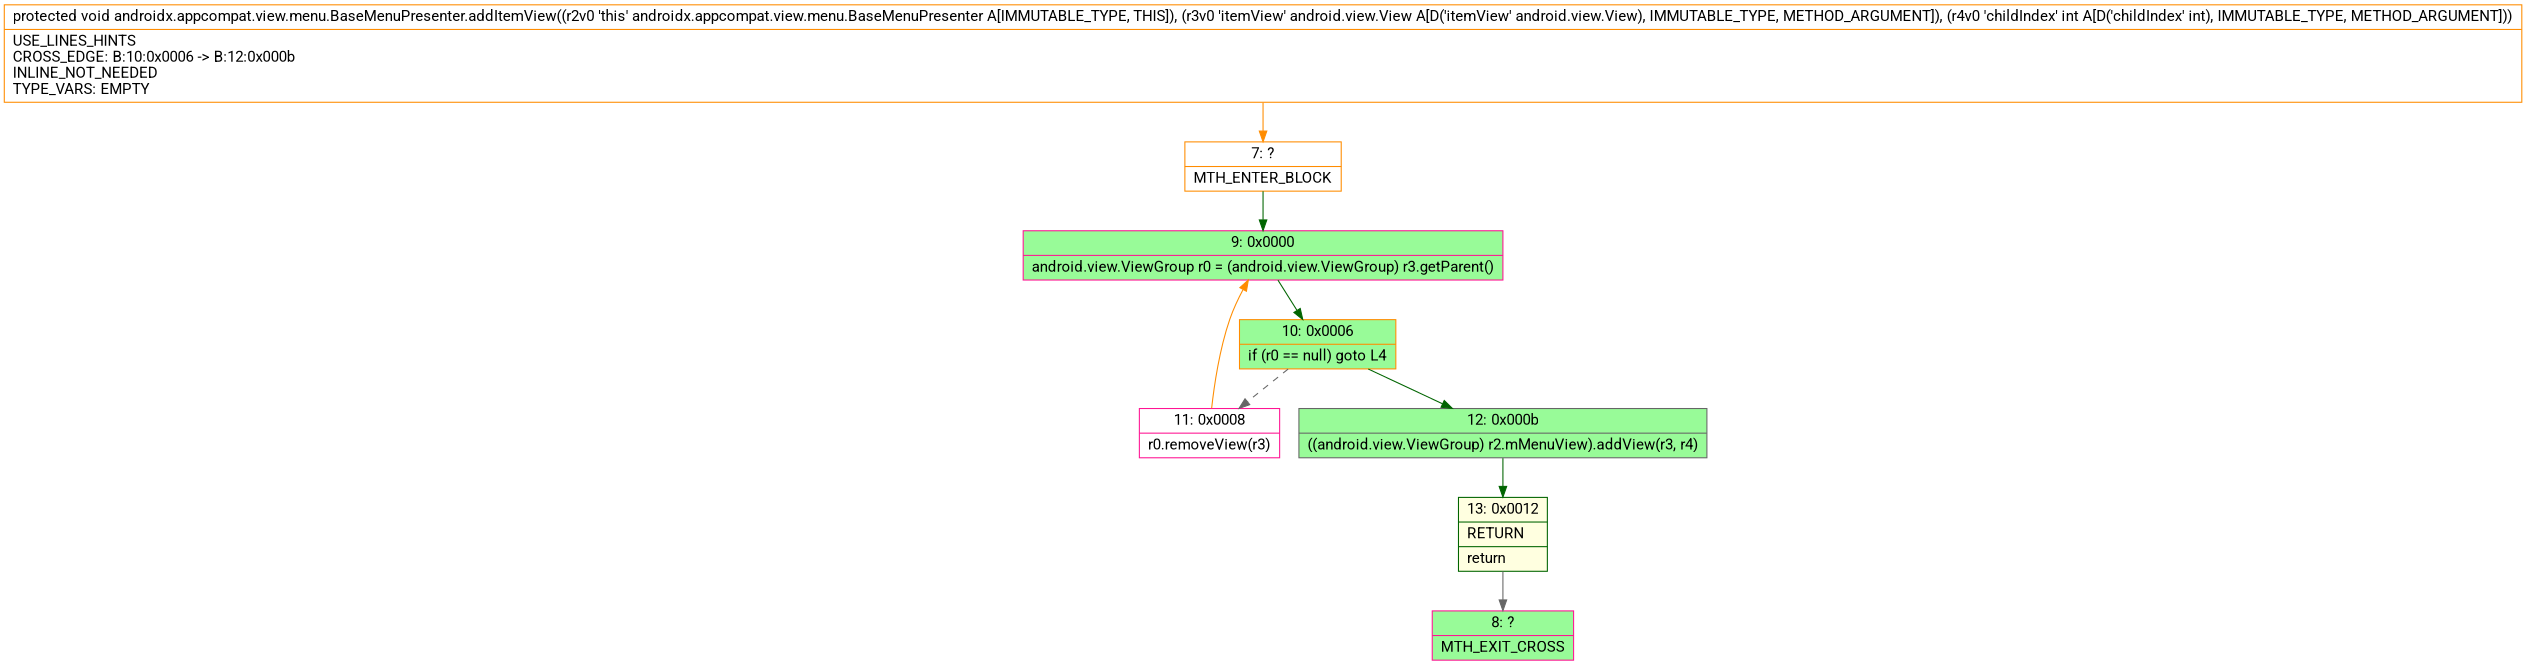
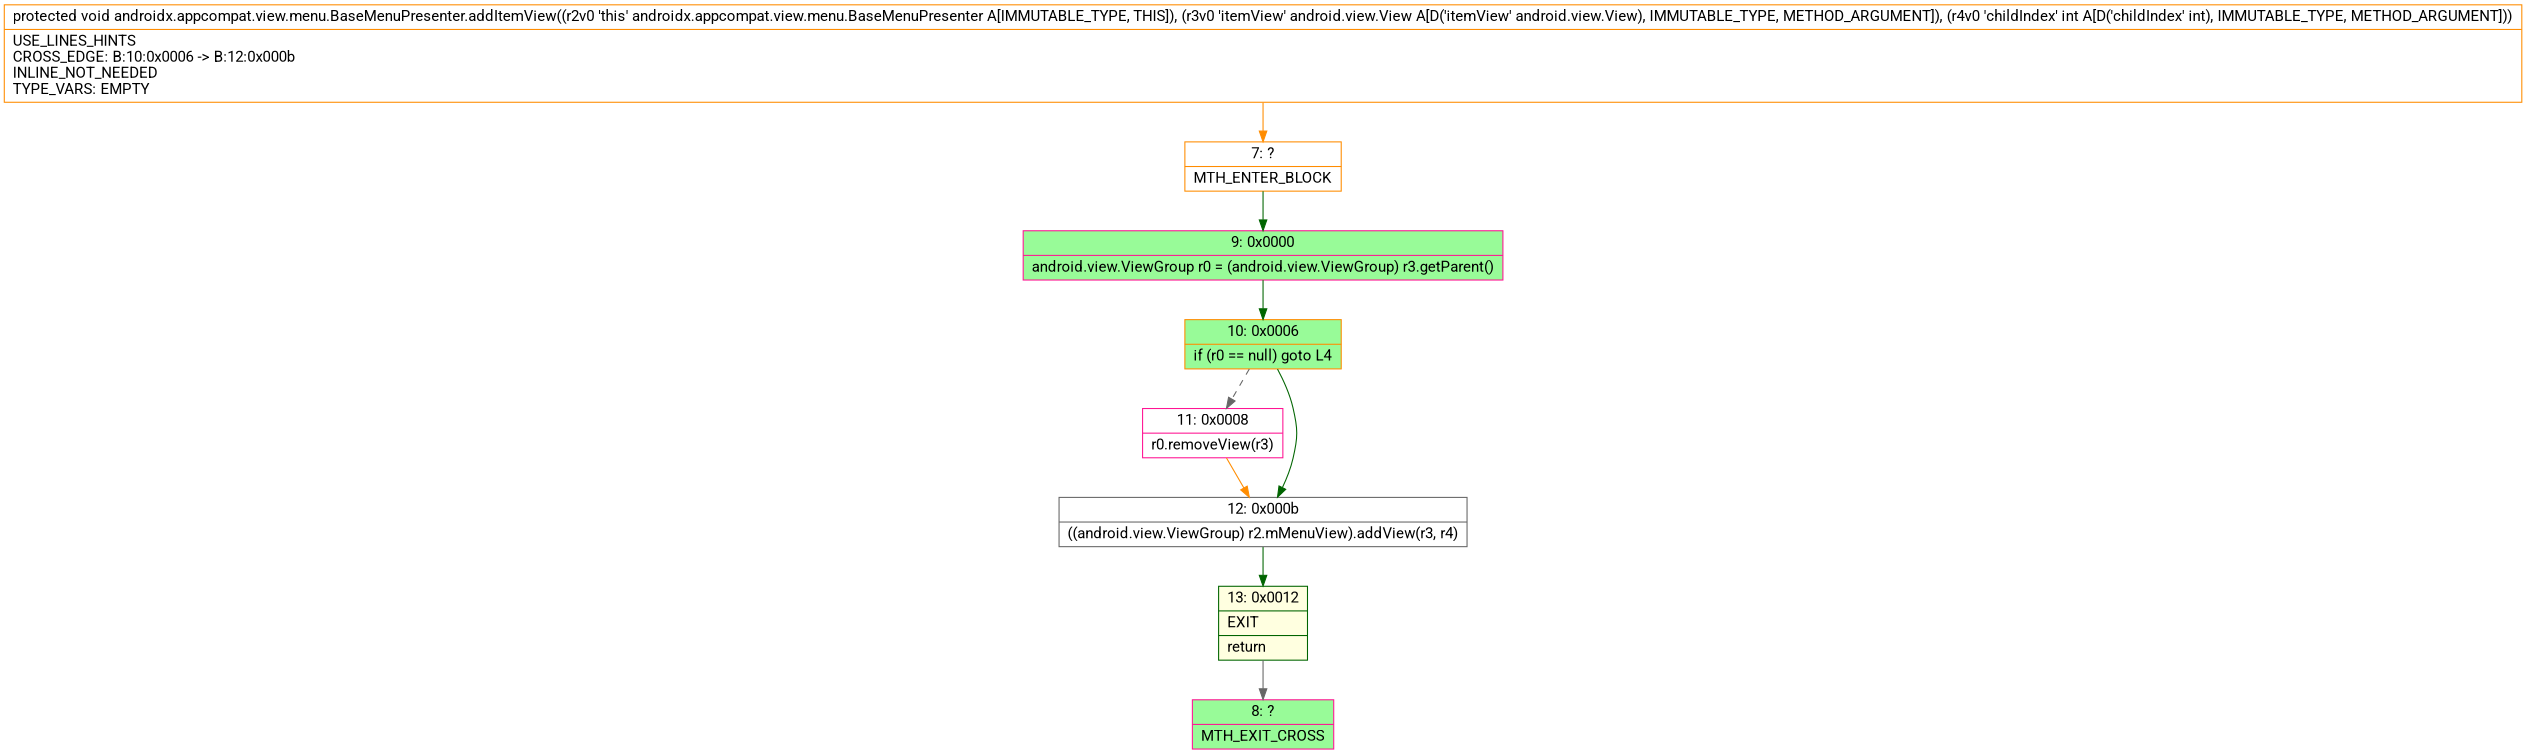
(1222, 347) -> (1235, 473)
(1503, 433) -> (1263, 522)
(1496, 534) -> (1243, 623)
